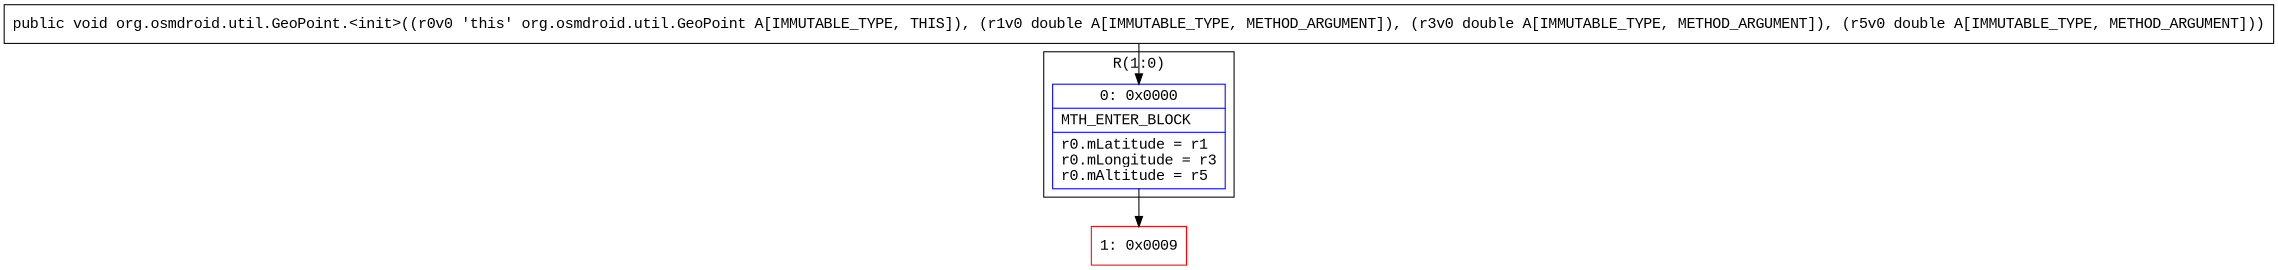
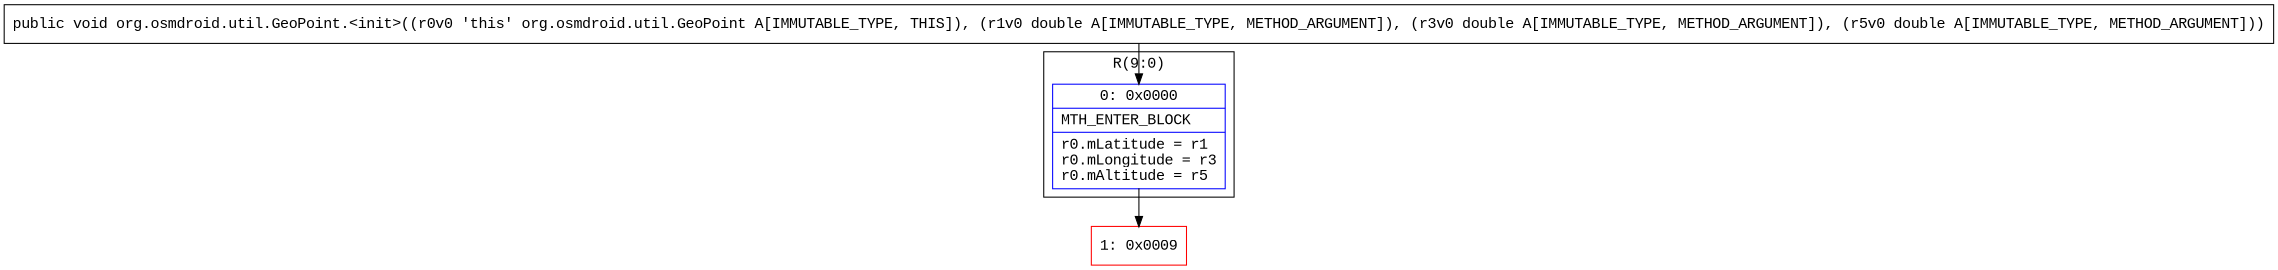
(1139, 64) -> (1139, 64)
